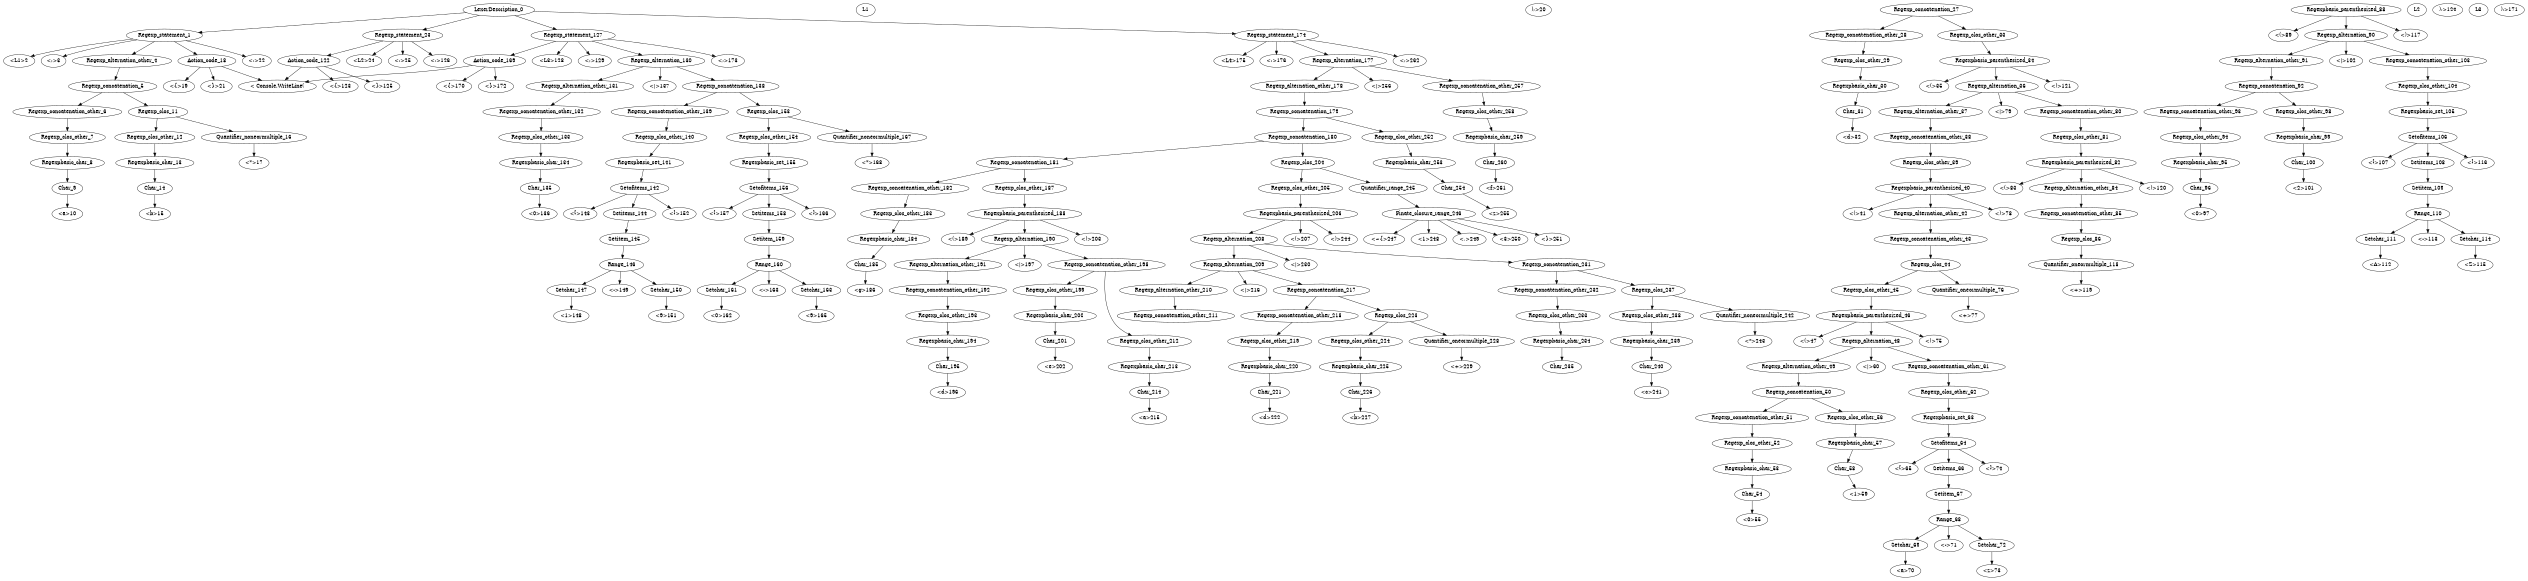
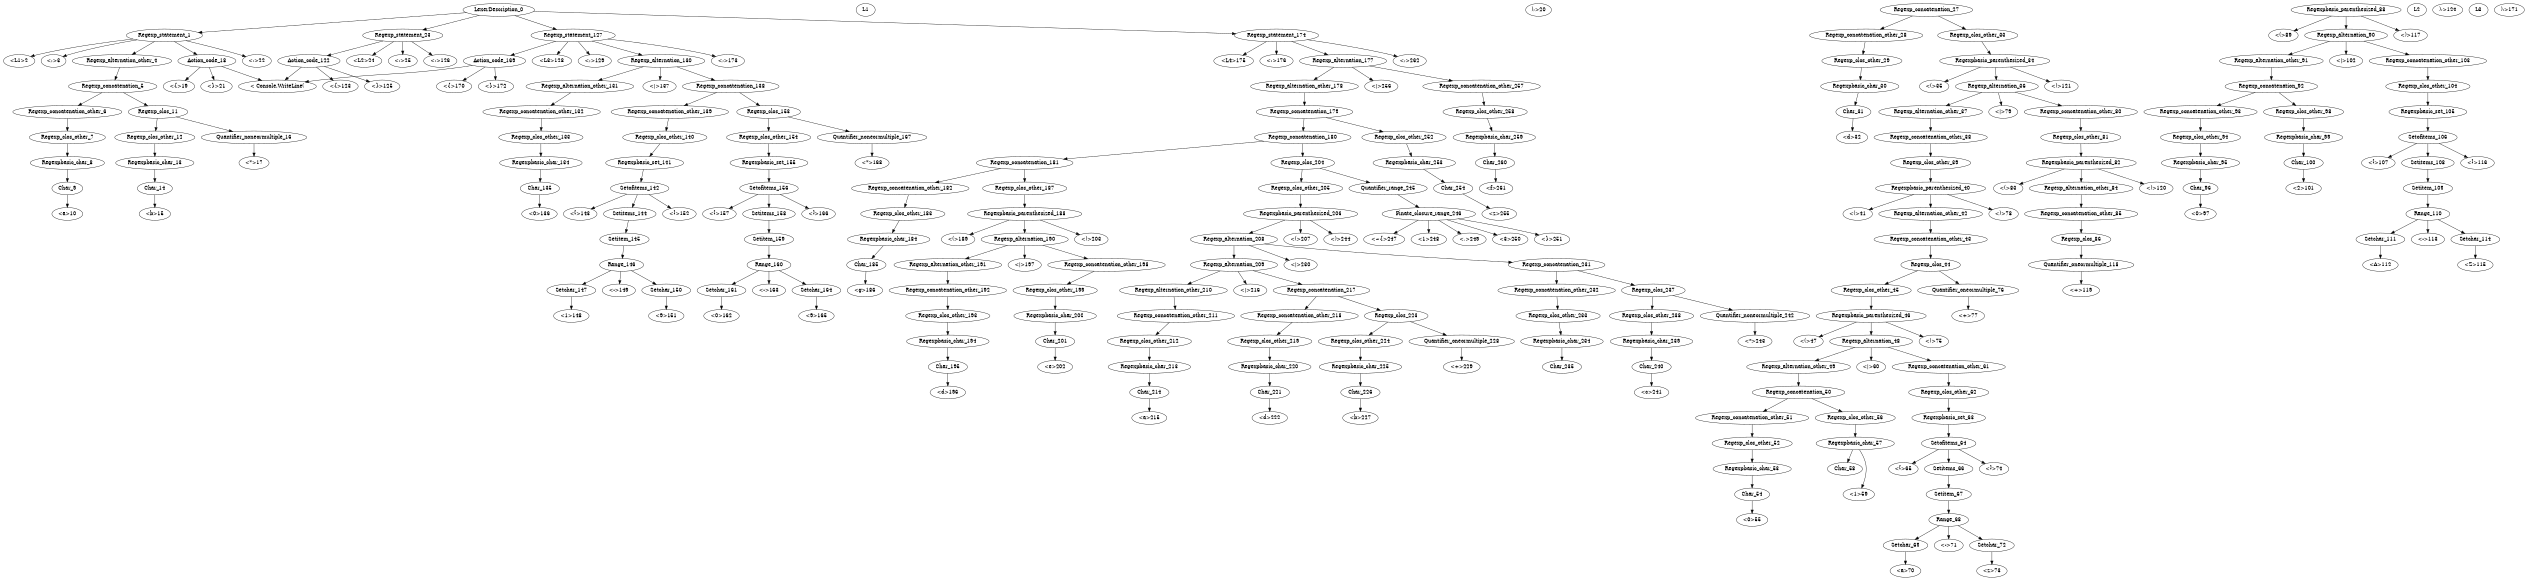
(816, 290) -> (816, 290)
(1107, 307) -> (1164, 327)
(1851, 480) -> (1866, 467)
